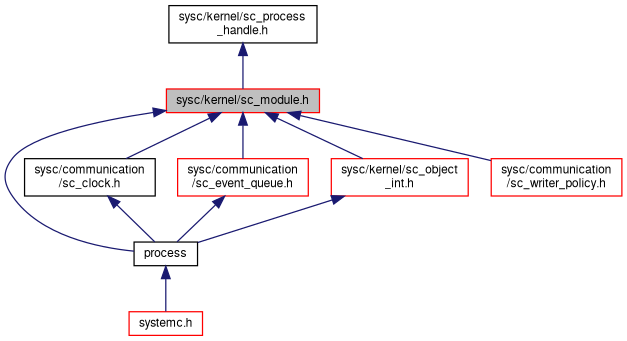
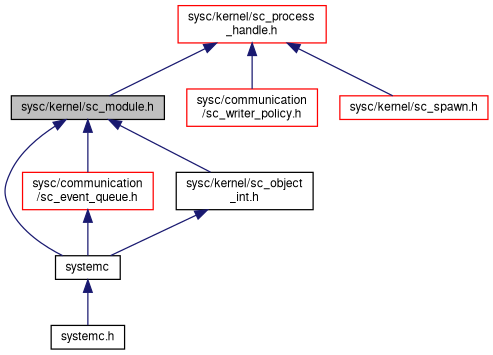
(243, 24) -> (252, 24)
(243, 101) -> (88, 108)
none -> (414, 108)
(396, 138) -> (252, 72)
(90, 177) -> none
(400, 177) -> (245, 191)
(166, 254) -> (88, 268)
(166, 324) -> (88, 337)
